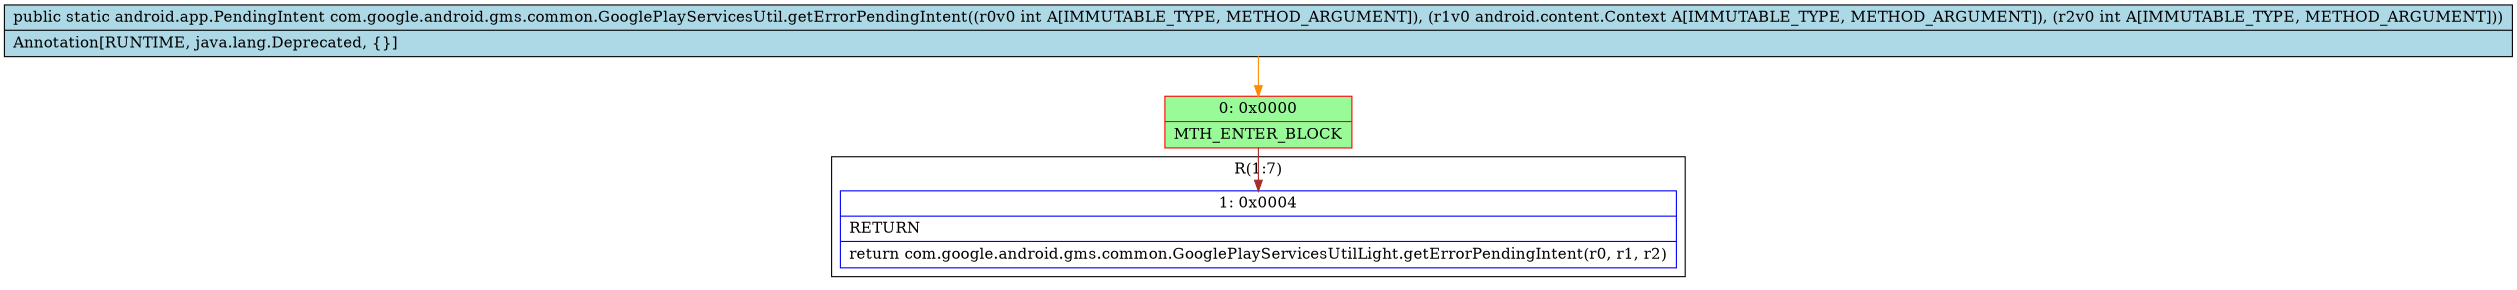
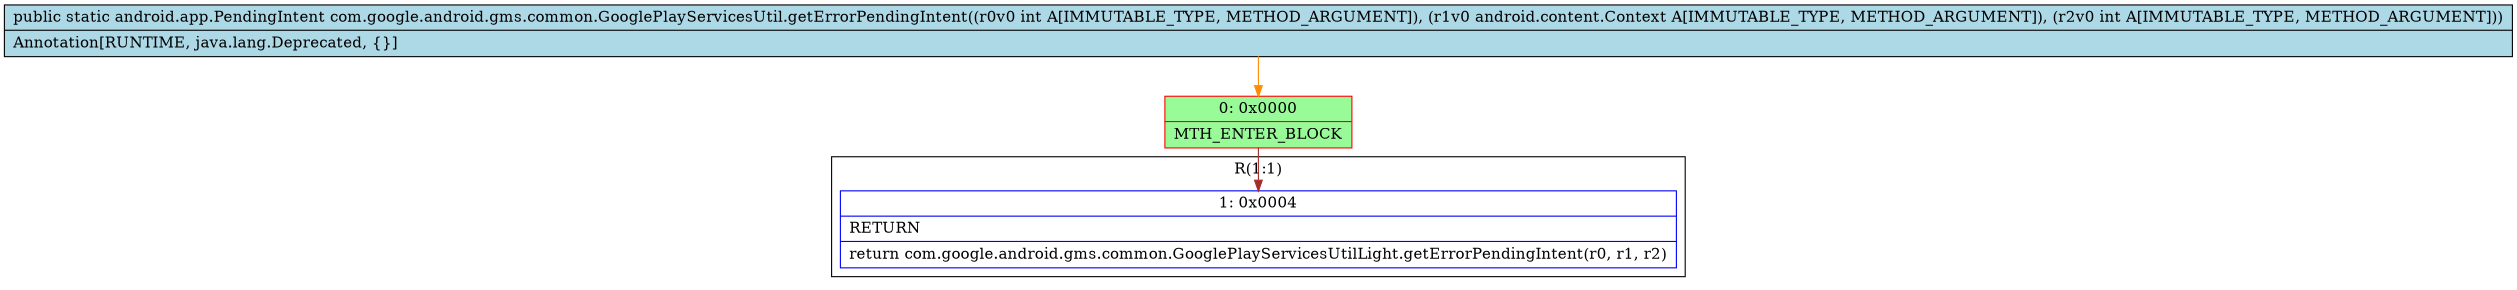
(1258, 169) -> (1258, 169)
